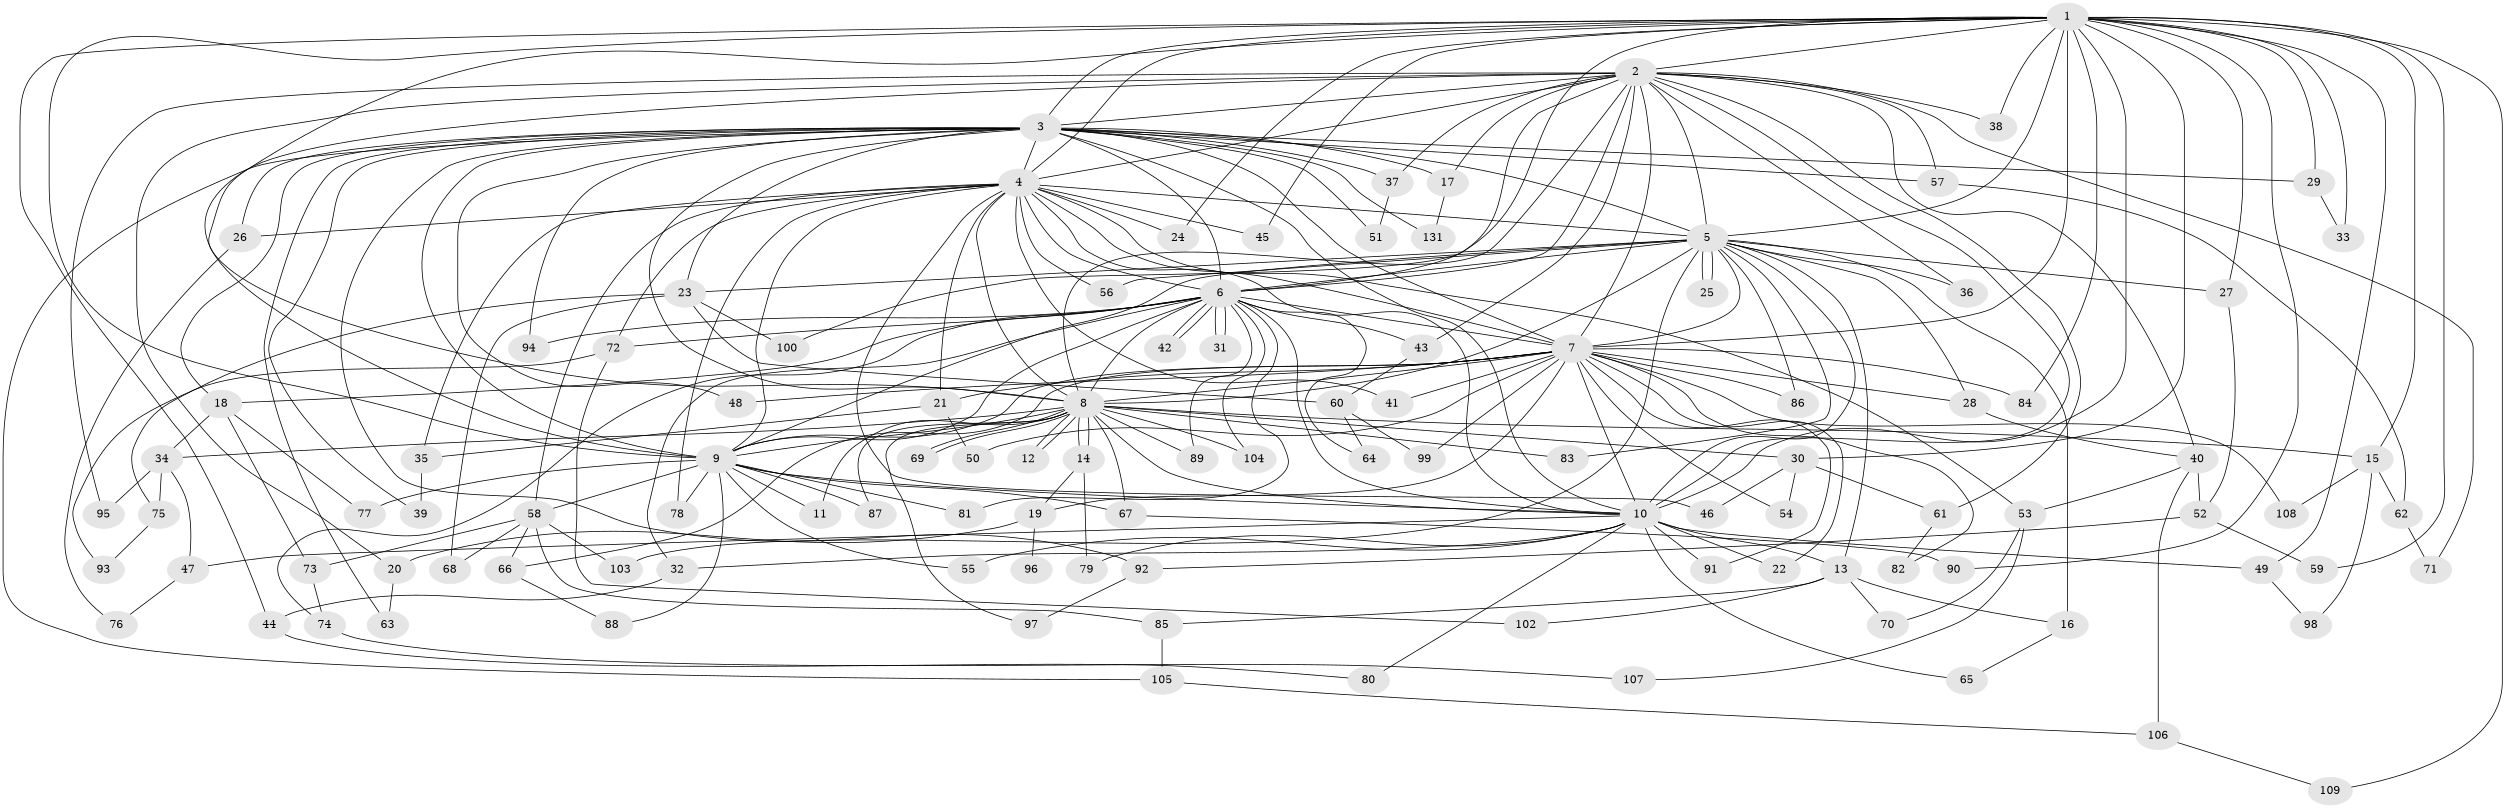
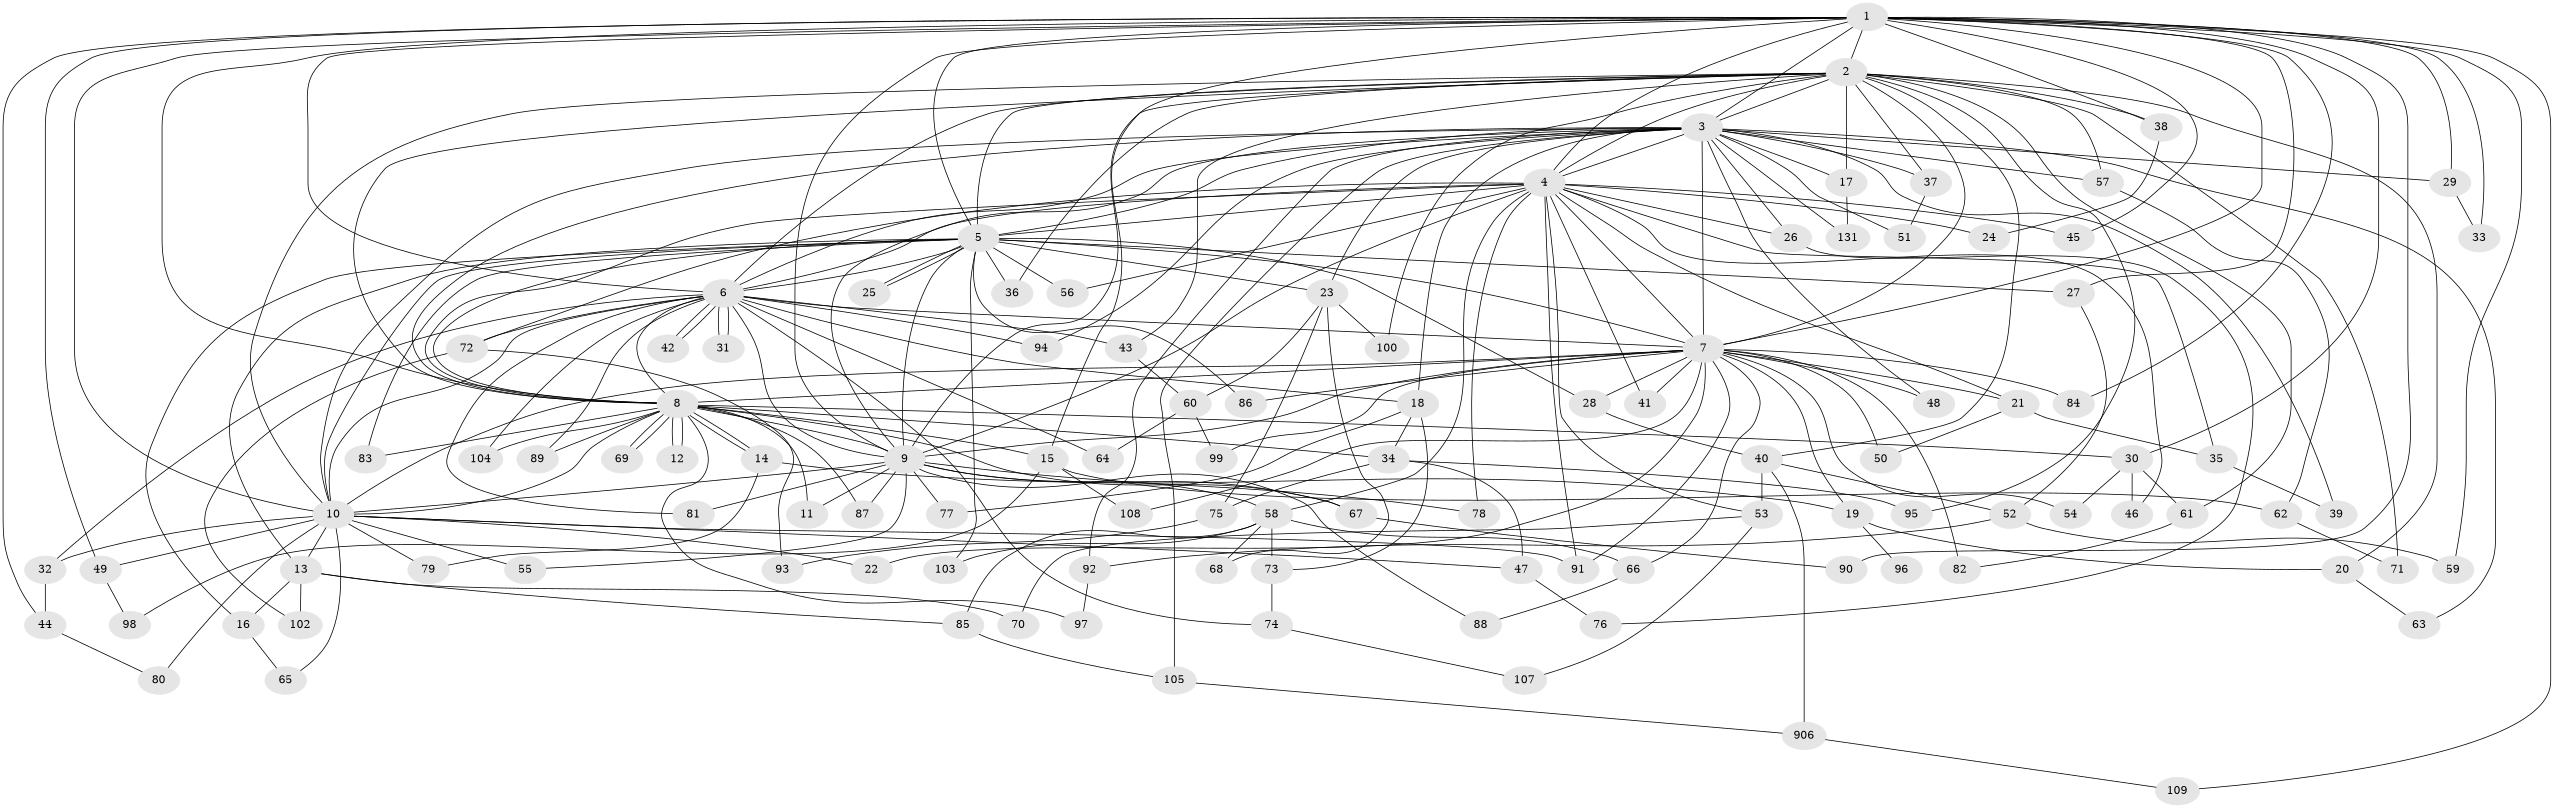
(1445, 46) -> (2105, 207)
(1390, 312) -> (1552, 377)
(2158, 736) -> (1804, 736)
